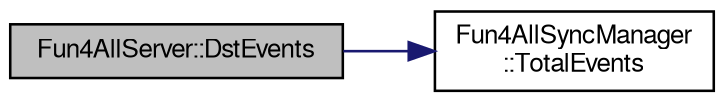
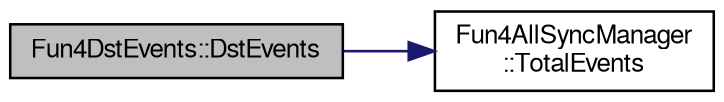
(177, 51) -> (177, 51)
